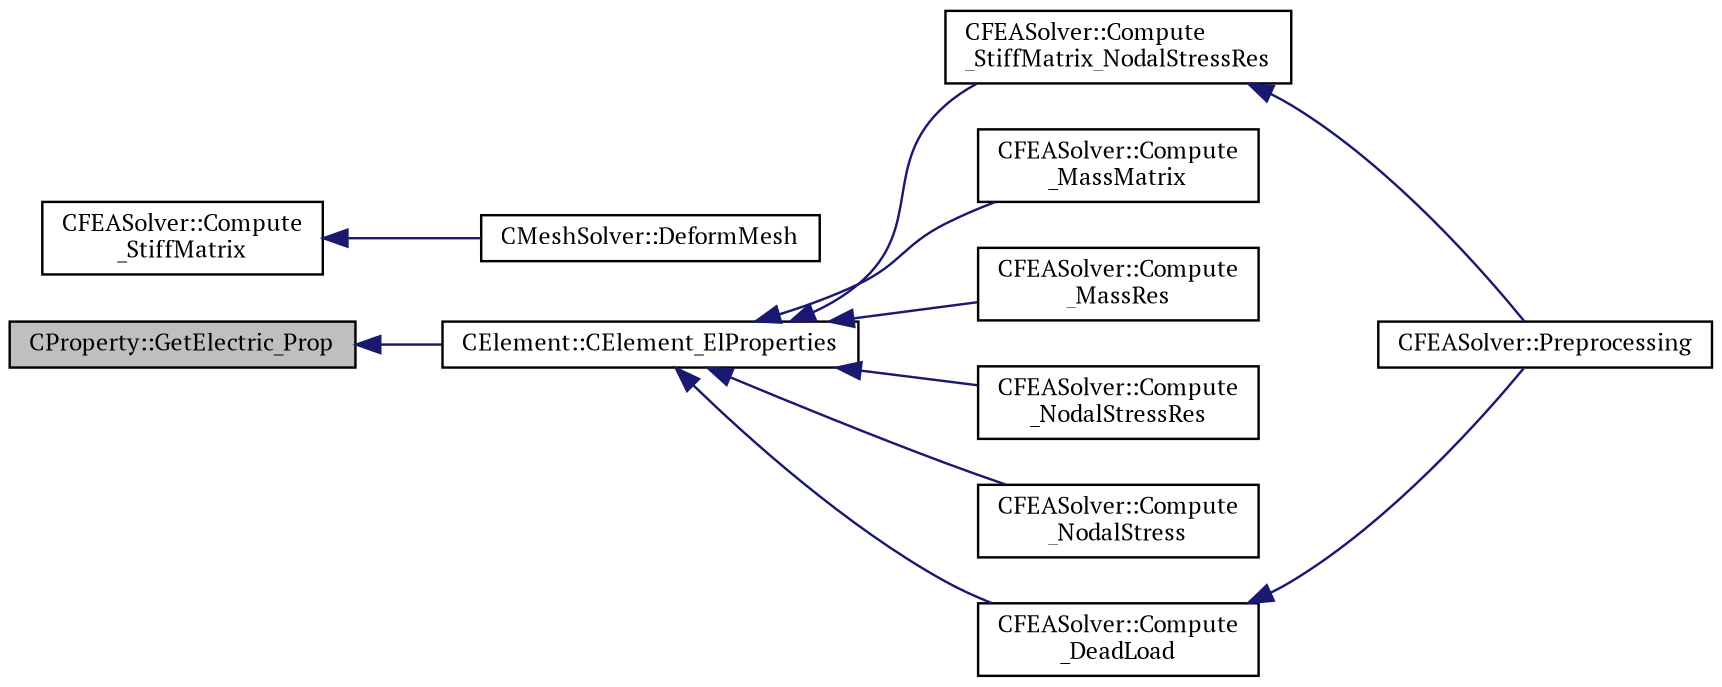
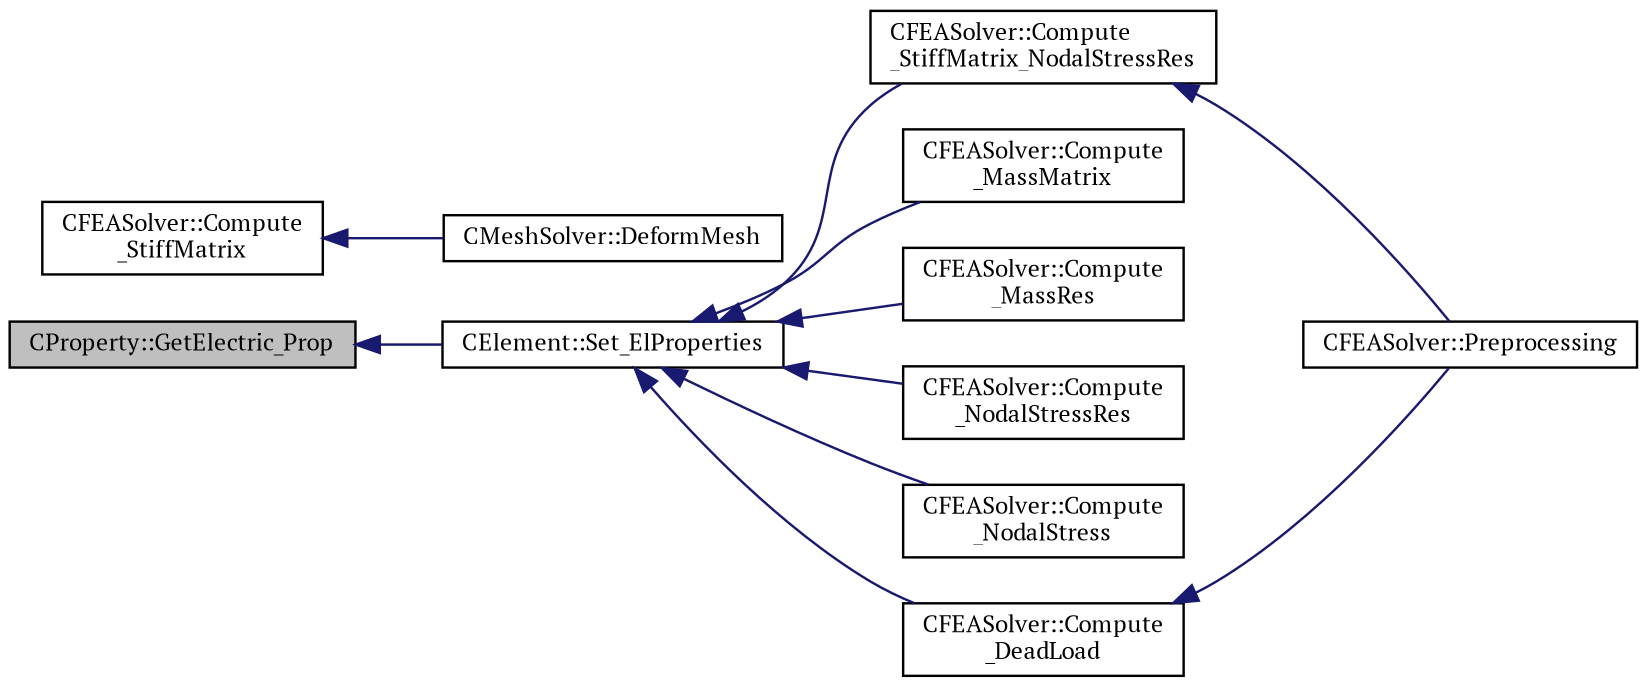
(650, 345) -> (613, 345)
